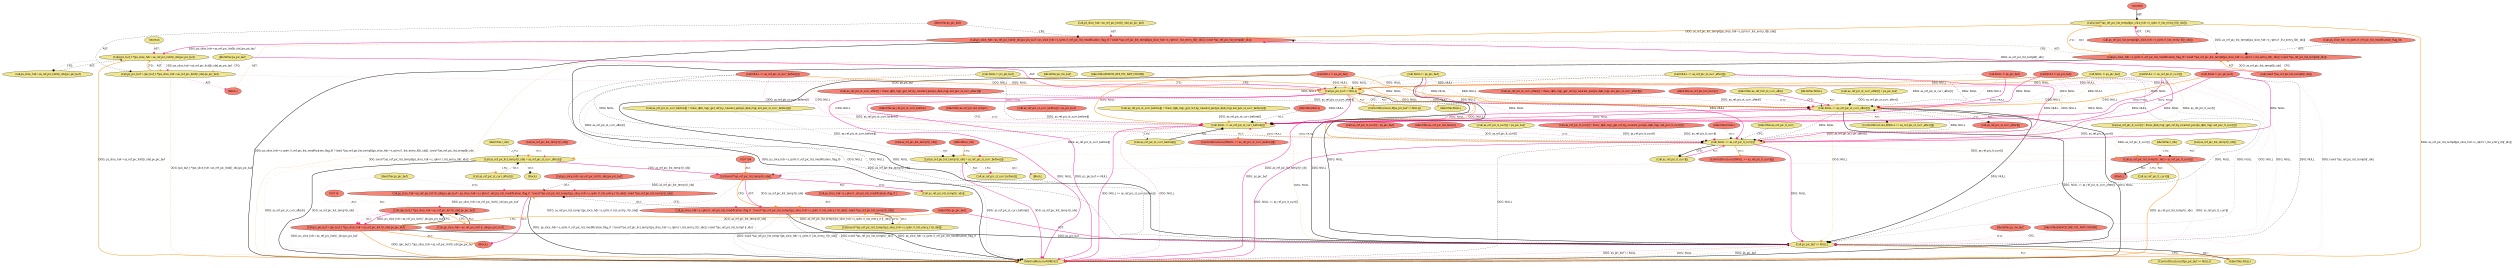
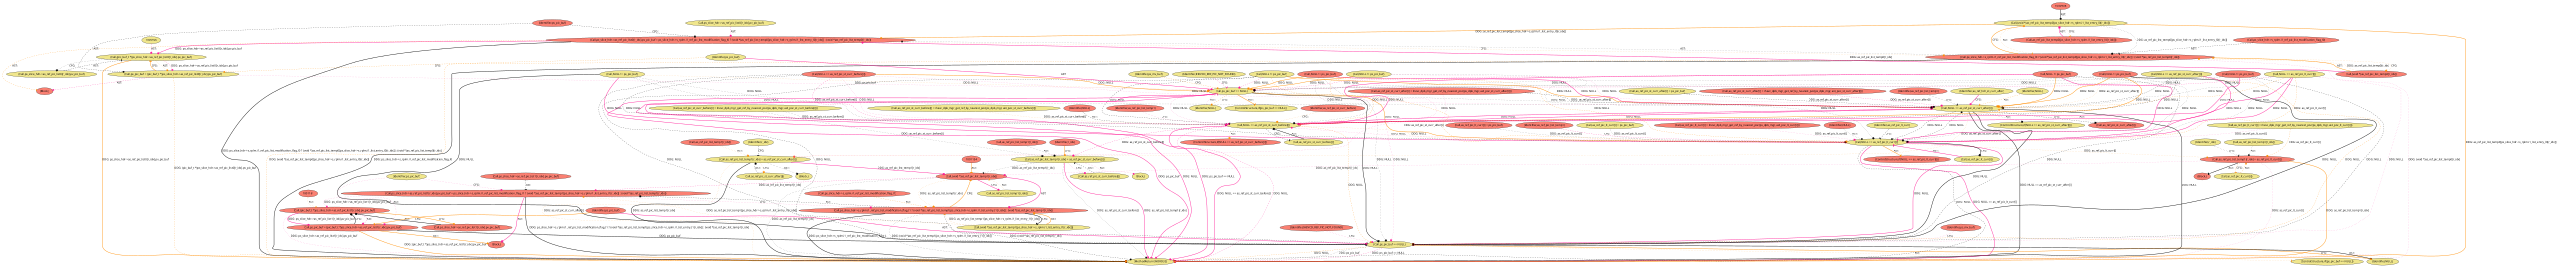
(1047, 108) -> none
